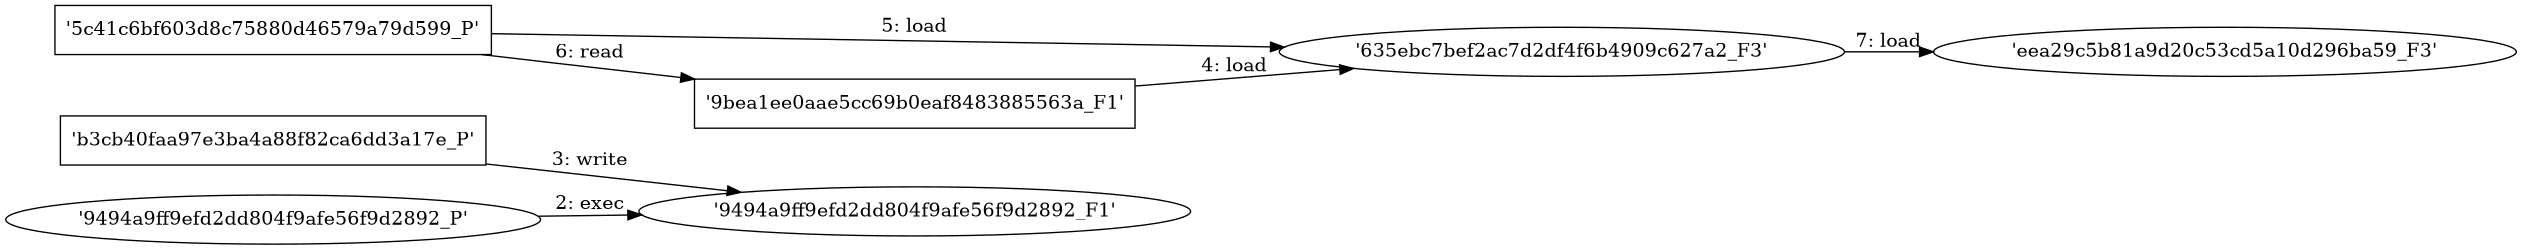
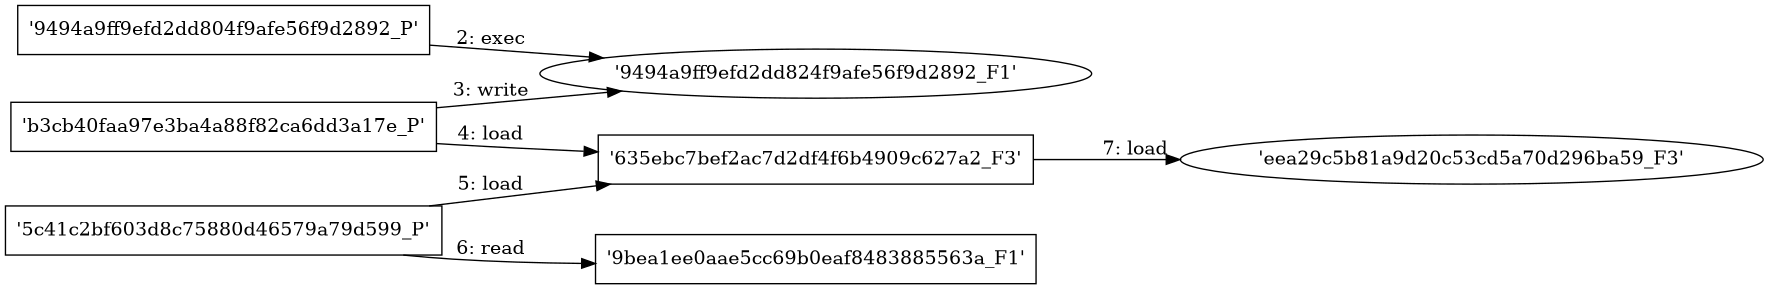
(273, 30) -> (224, 230)
(1562, 52) -> (816, 160)
(2225, 52) -> (1472, 160)
(1237, 78) -> (510, 148)
(915, 211) -> (816, 74)
(273, 220) -> (224, 30)
